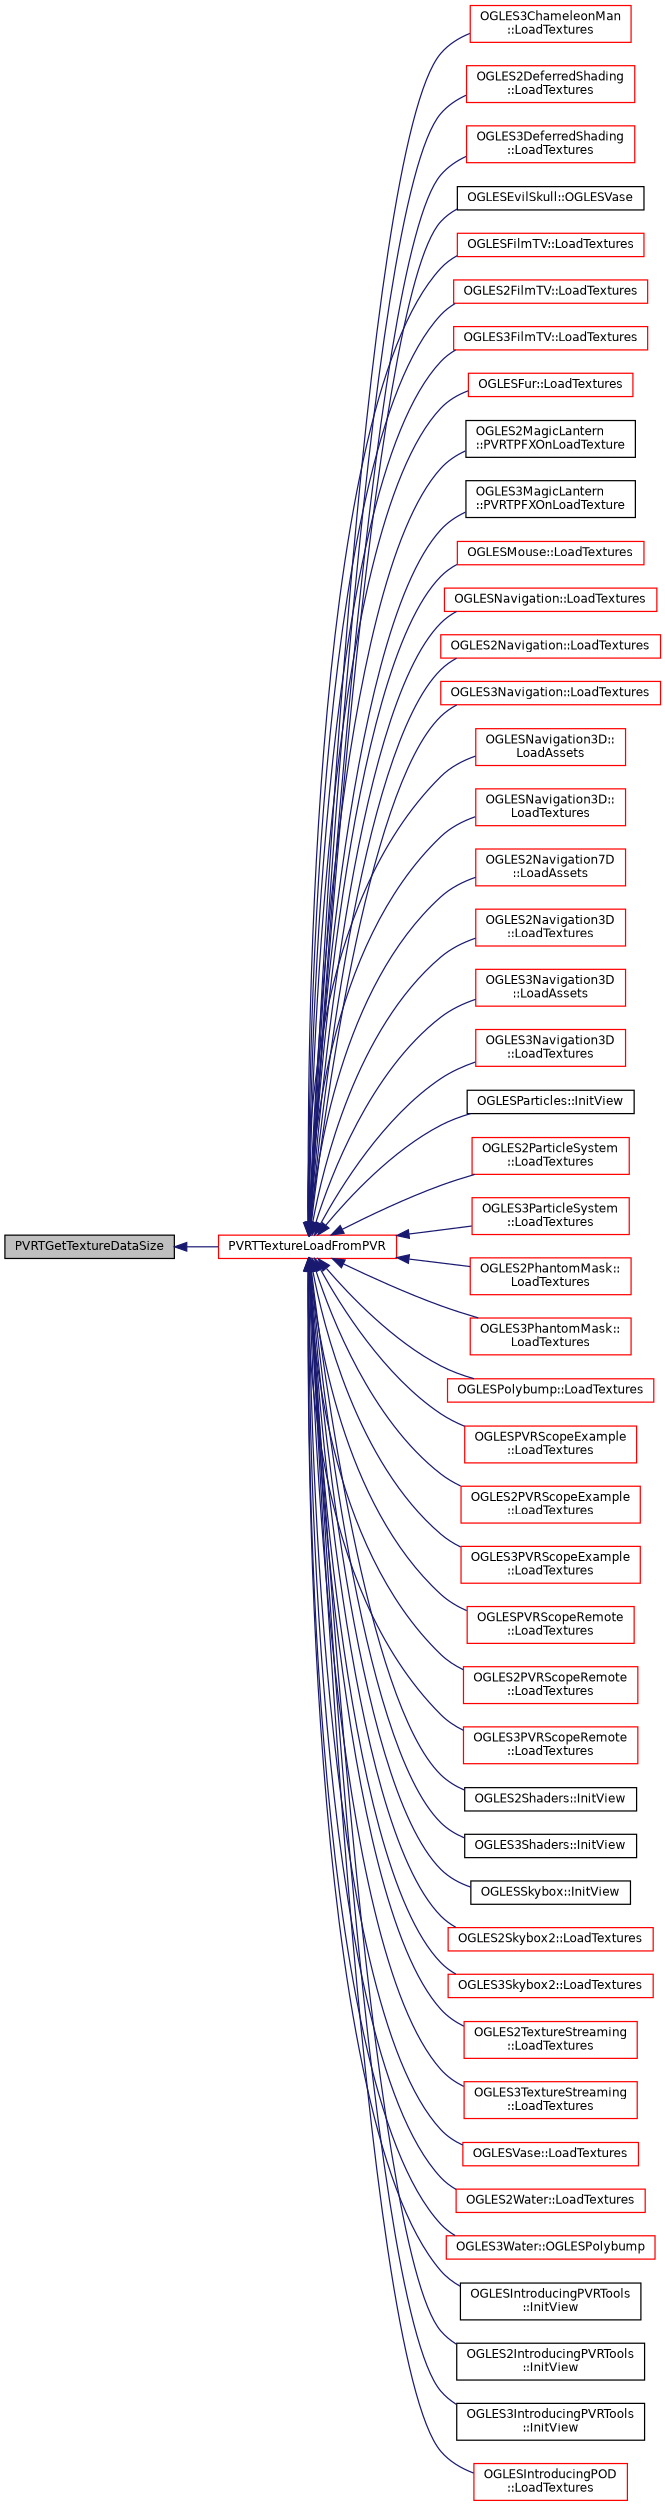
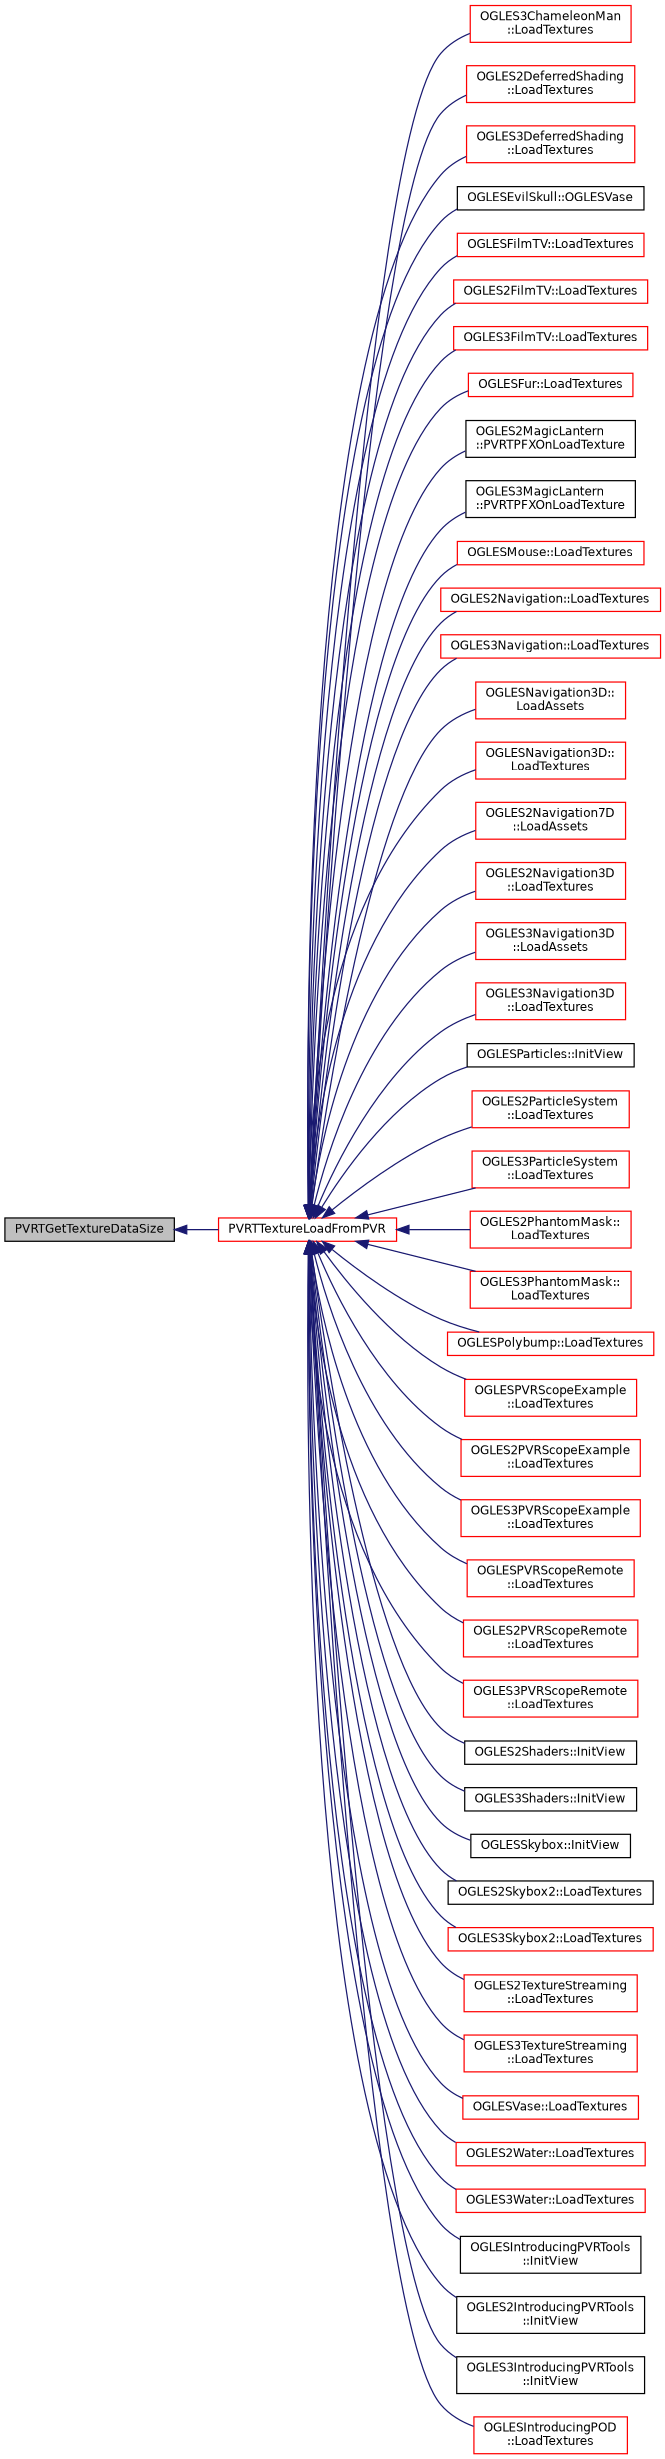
(551, 600) -> none
(551, 1939) -> (551, 1893)
(551, 2247) -> (551, 2201)
